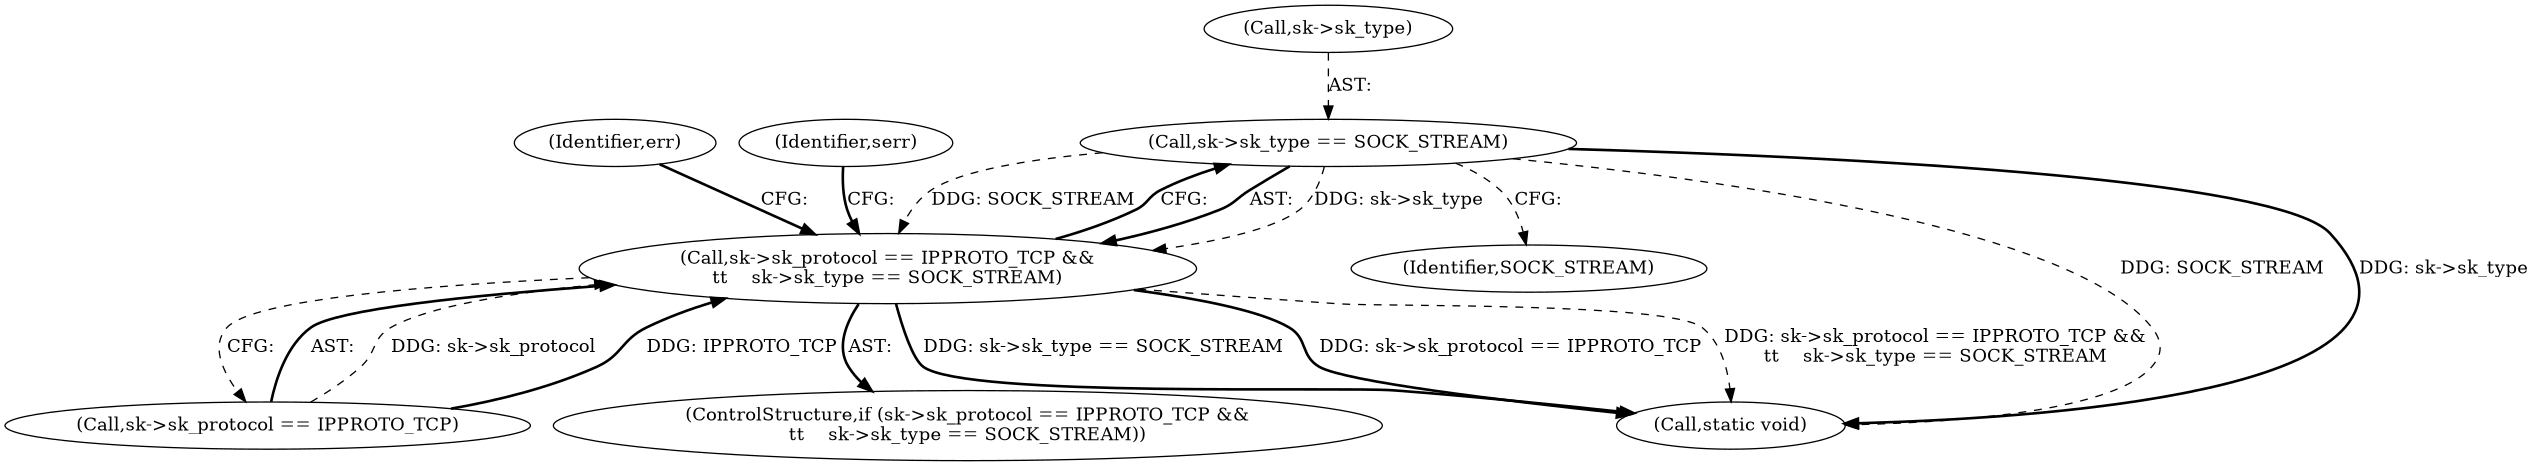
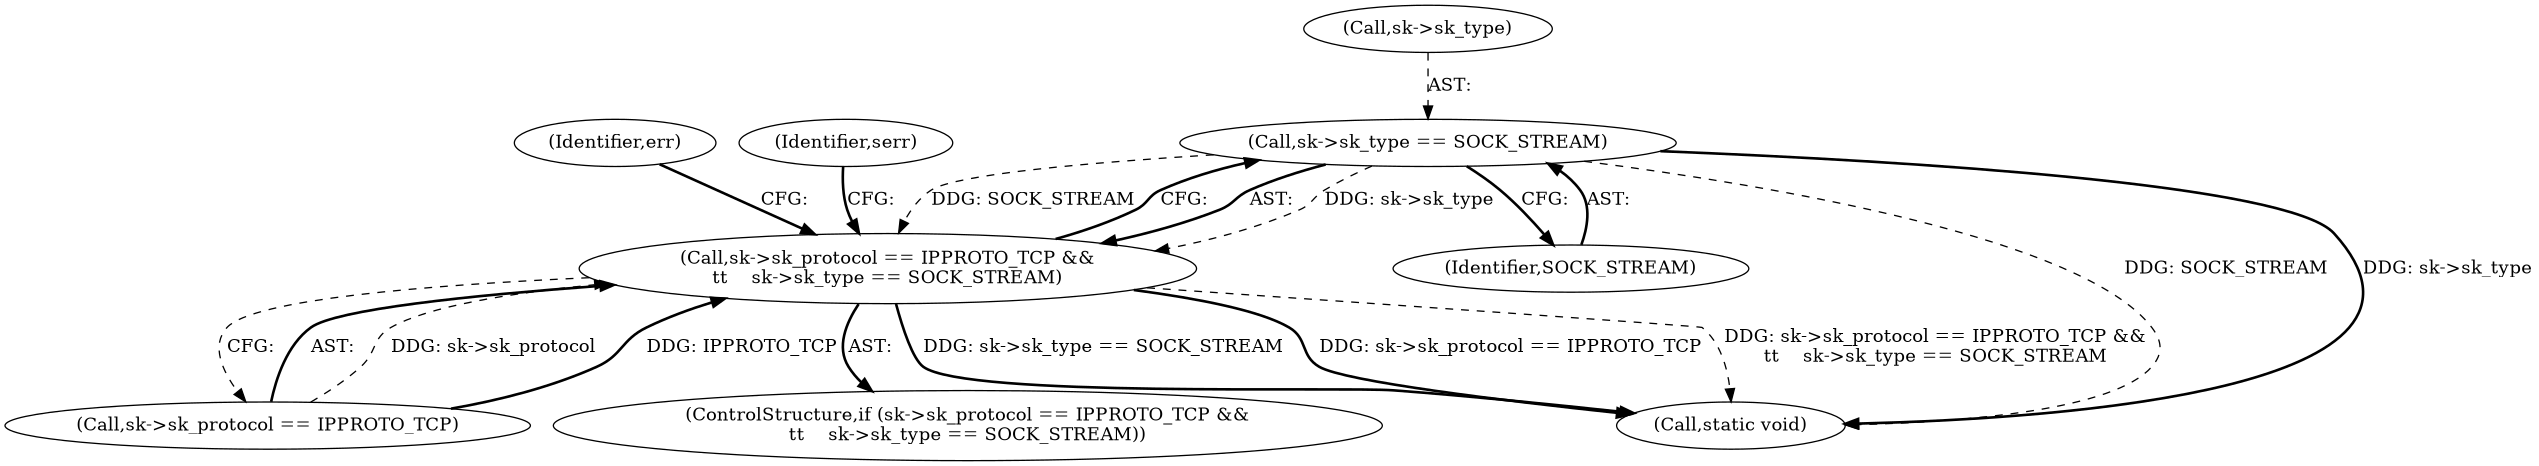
(1499, 189) -> (1508, 197)
none -> (1586, 203)
